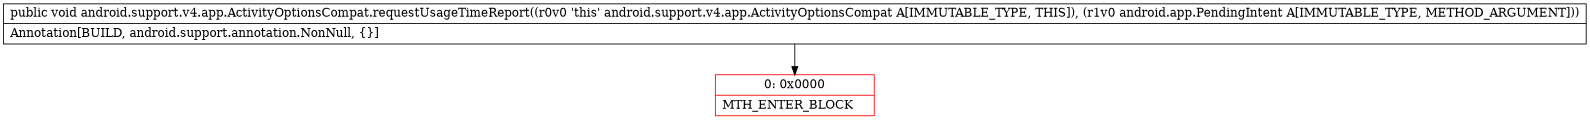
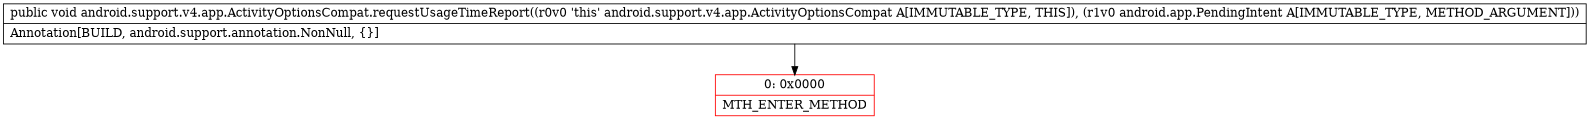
(788, 105) -> (795, 105)
